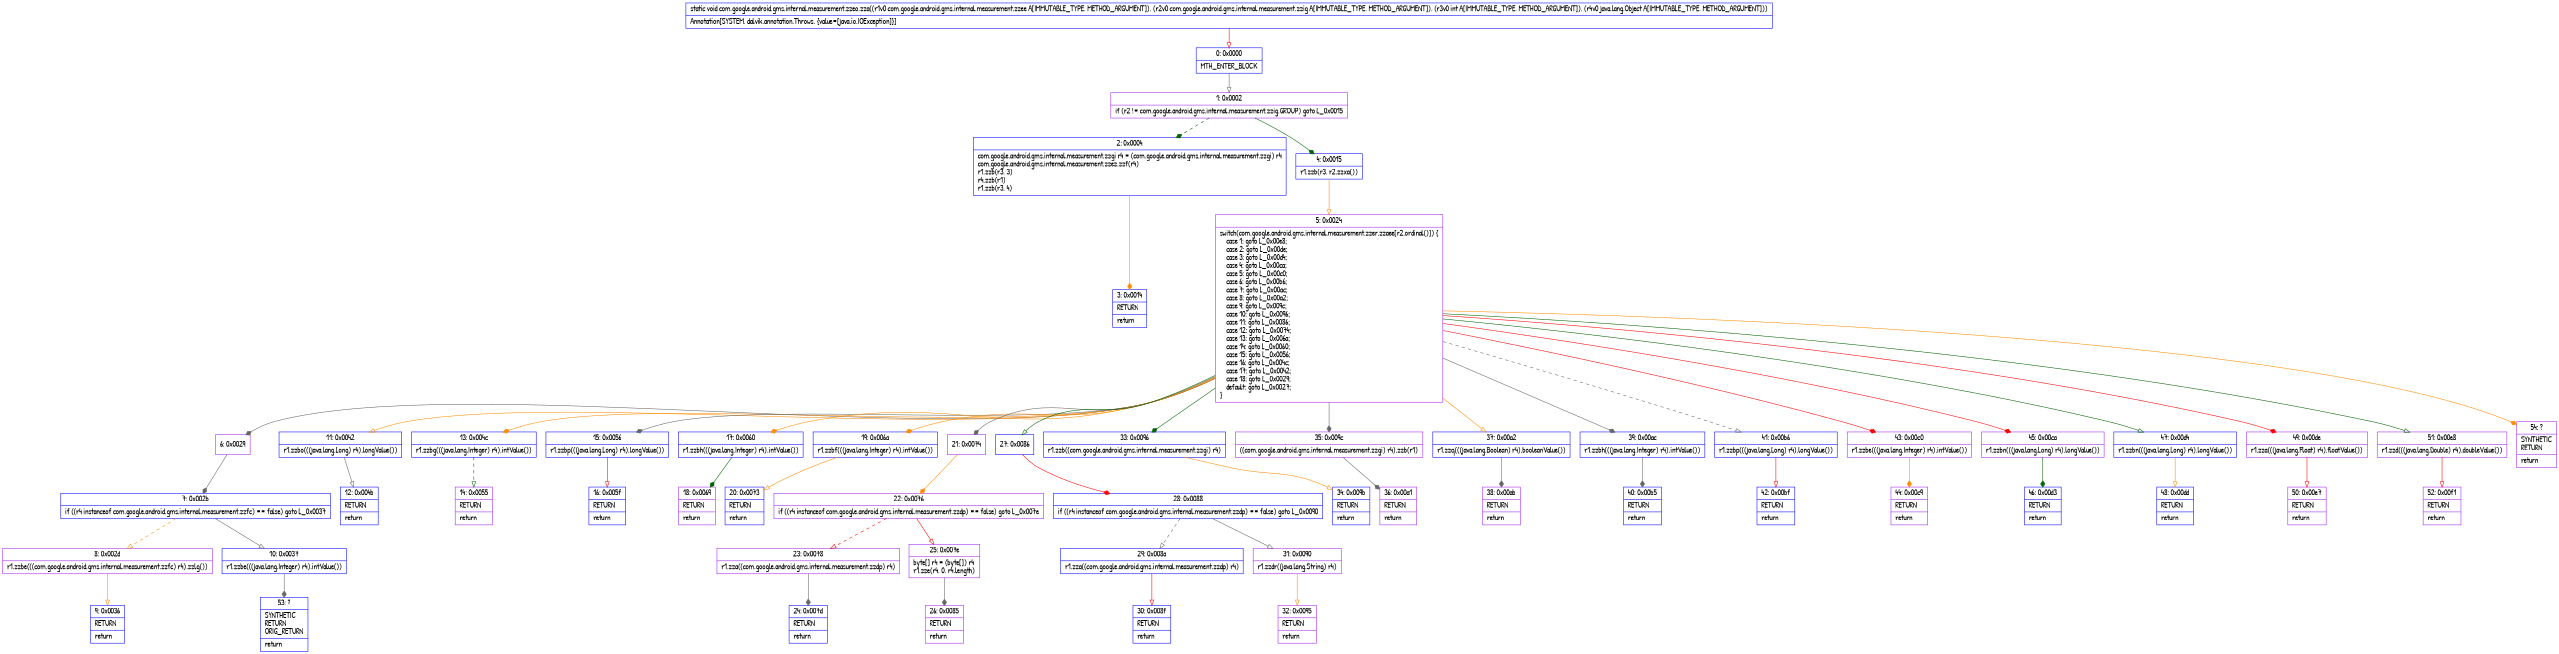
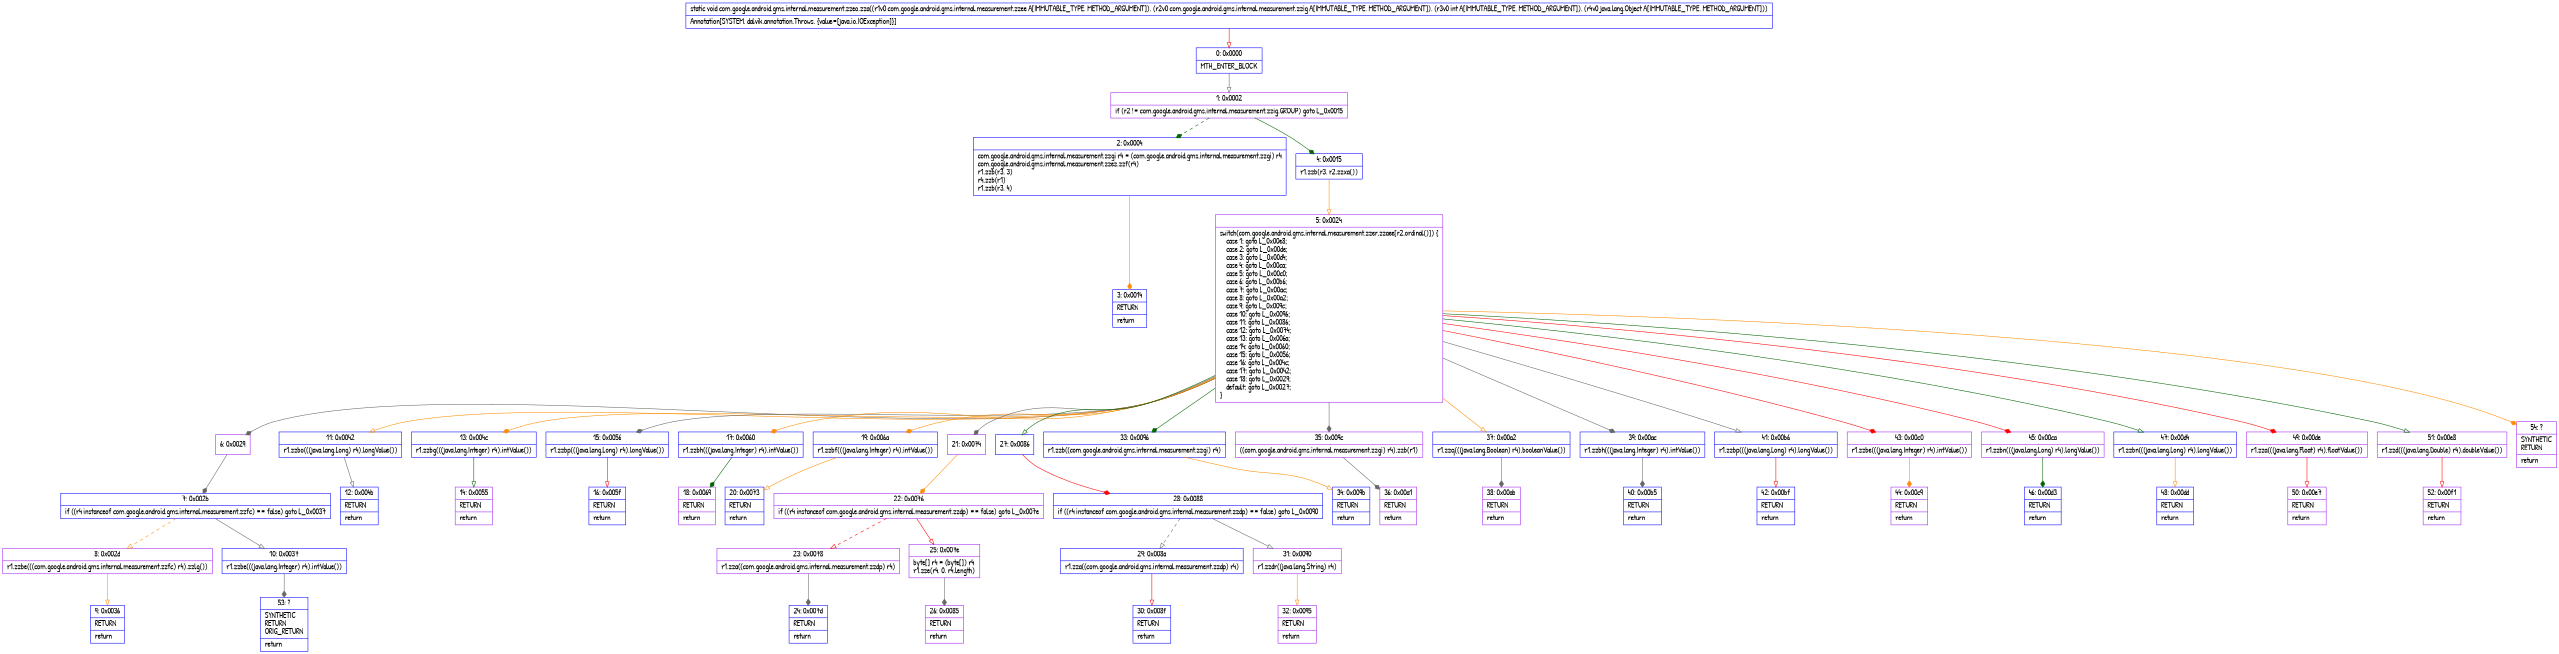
(1590, 385) -> (1590, 385)
(474, 469) -> (474, 469)
